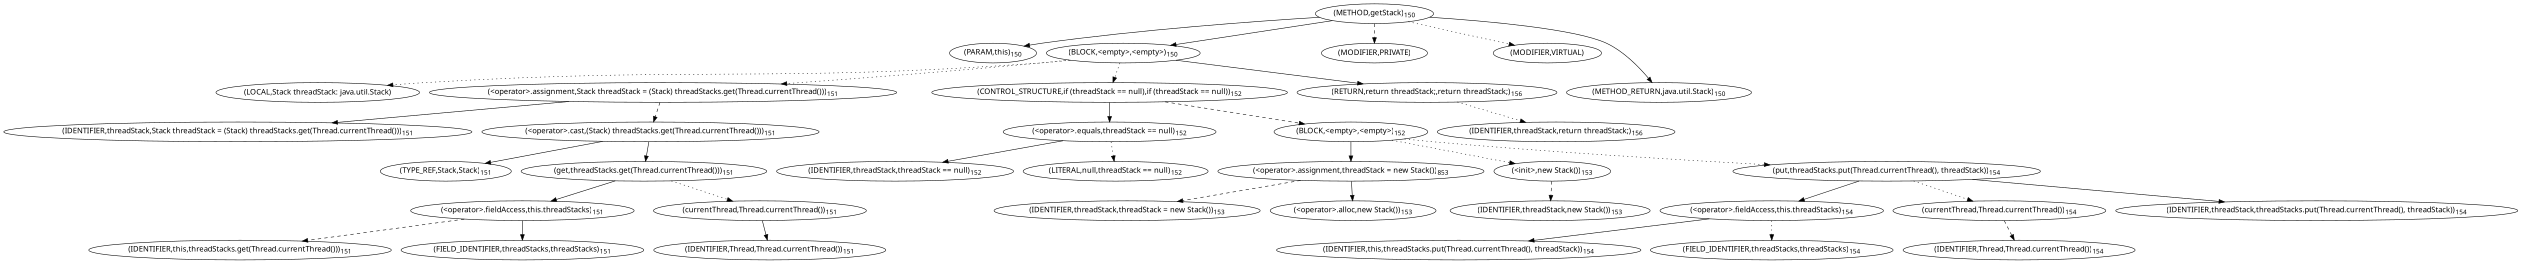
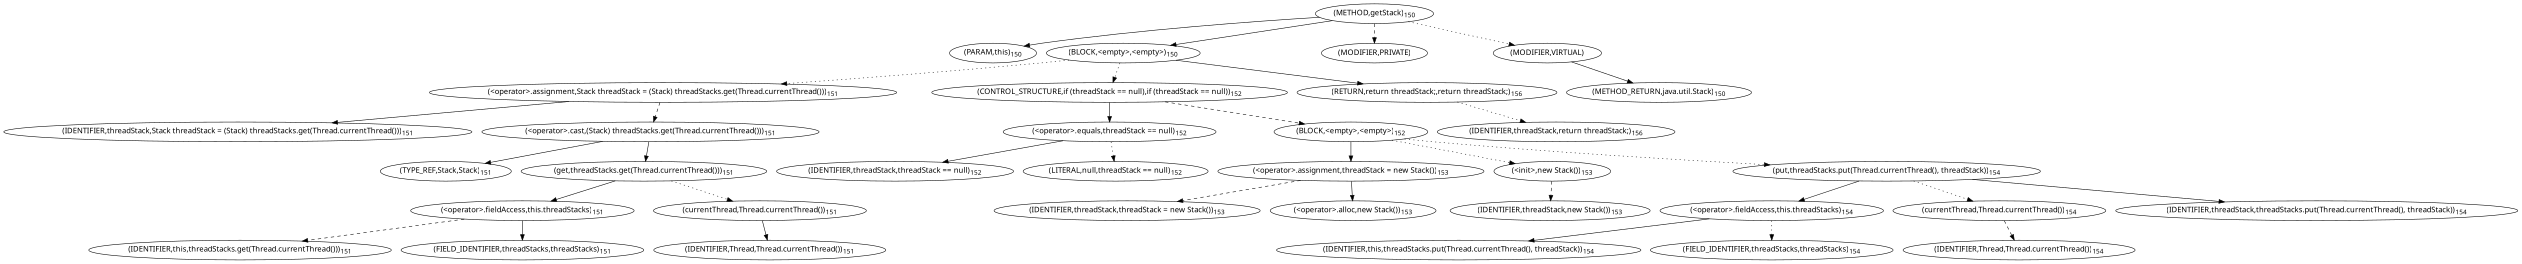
(1546, 29) -> (1600, 72)
(318, 92) -> none
(1443, 170) -> (1443, 170)
